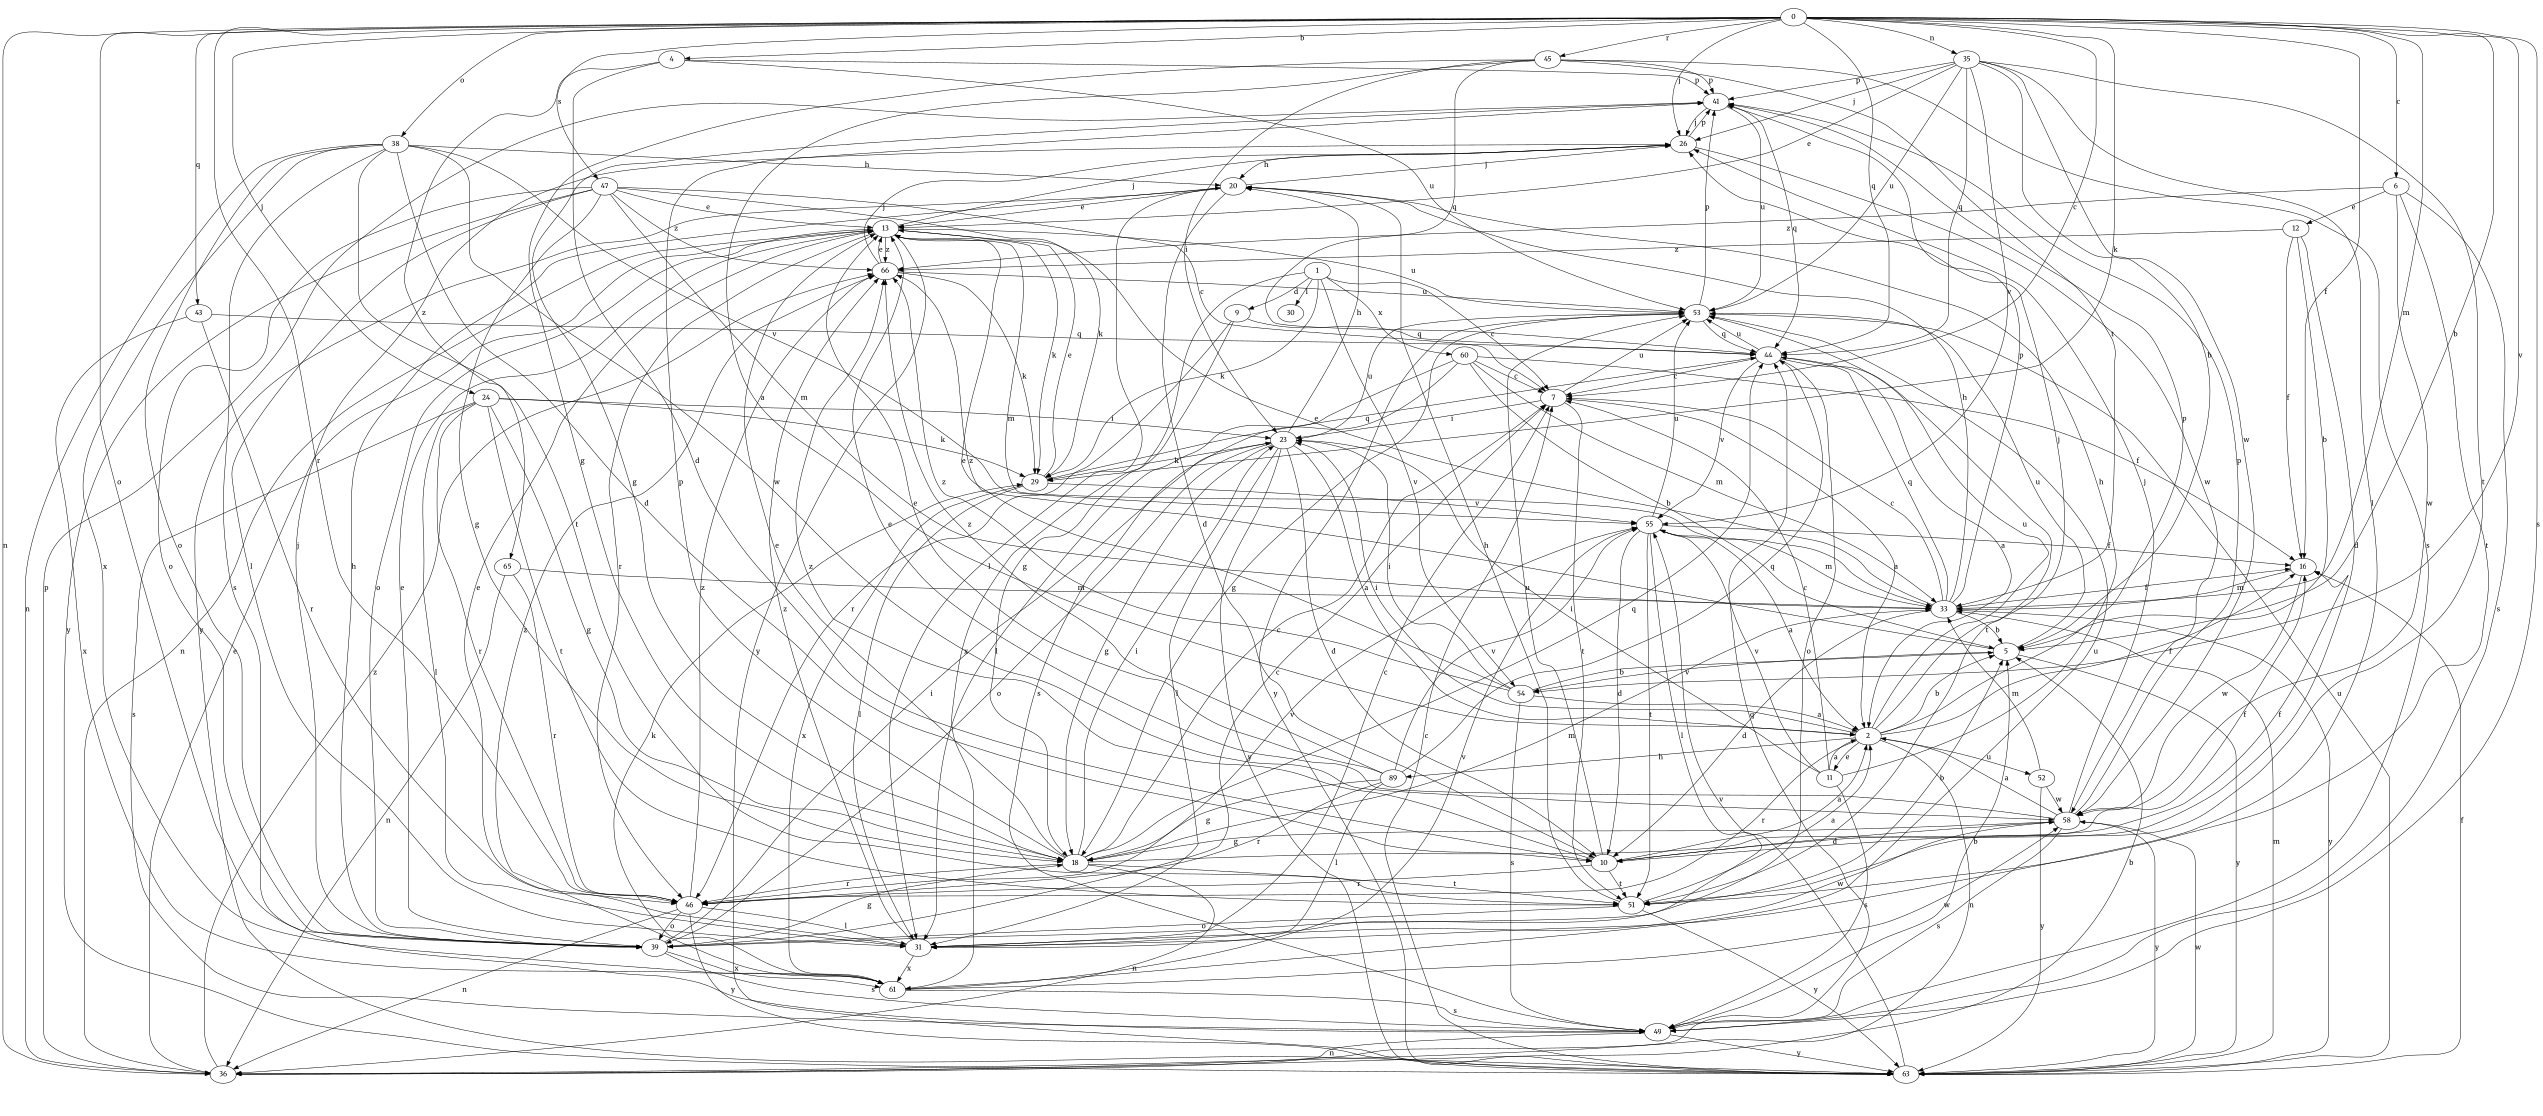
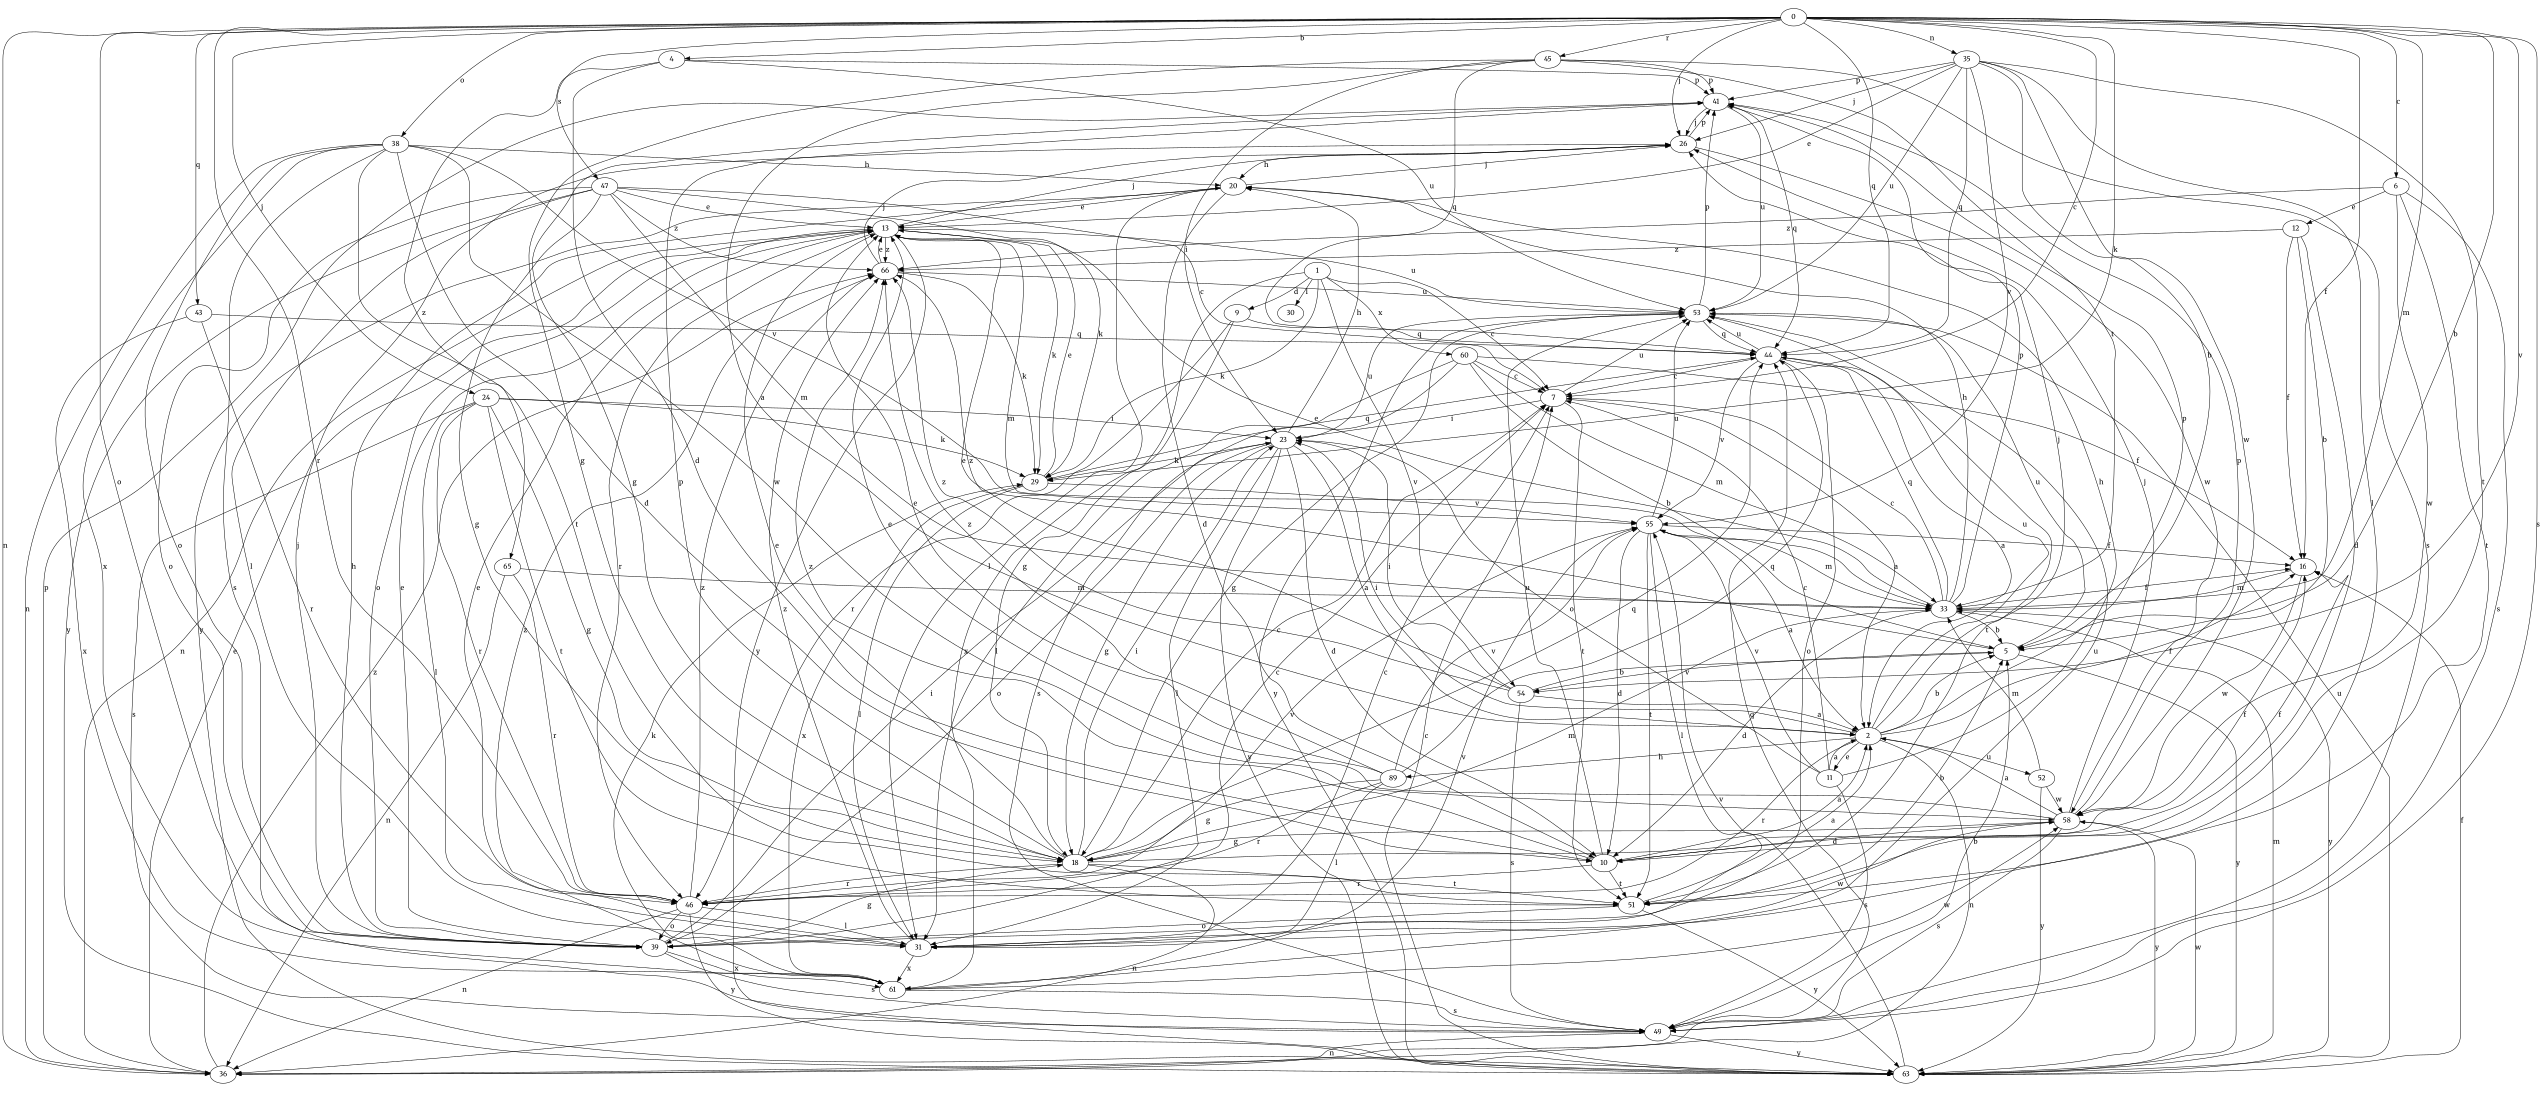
(1458, 481) -> none
(1572, 609) -> (1572, 609)
(1454, 1058) -> none
